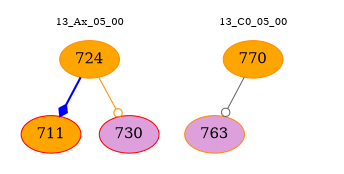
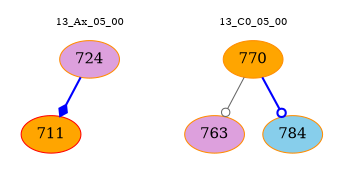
(90, 59) -> (90, 59)
(129, 134) -> none
none -> (293, 134)
